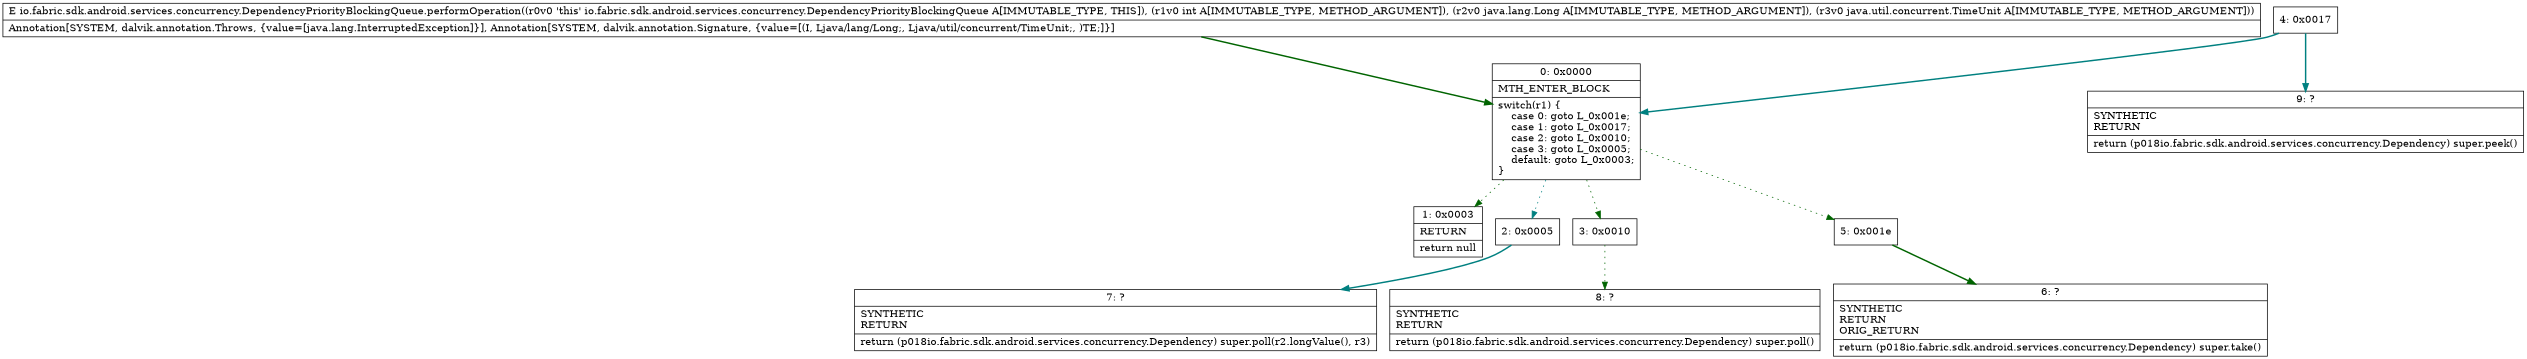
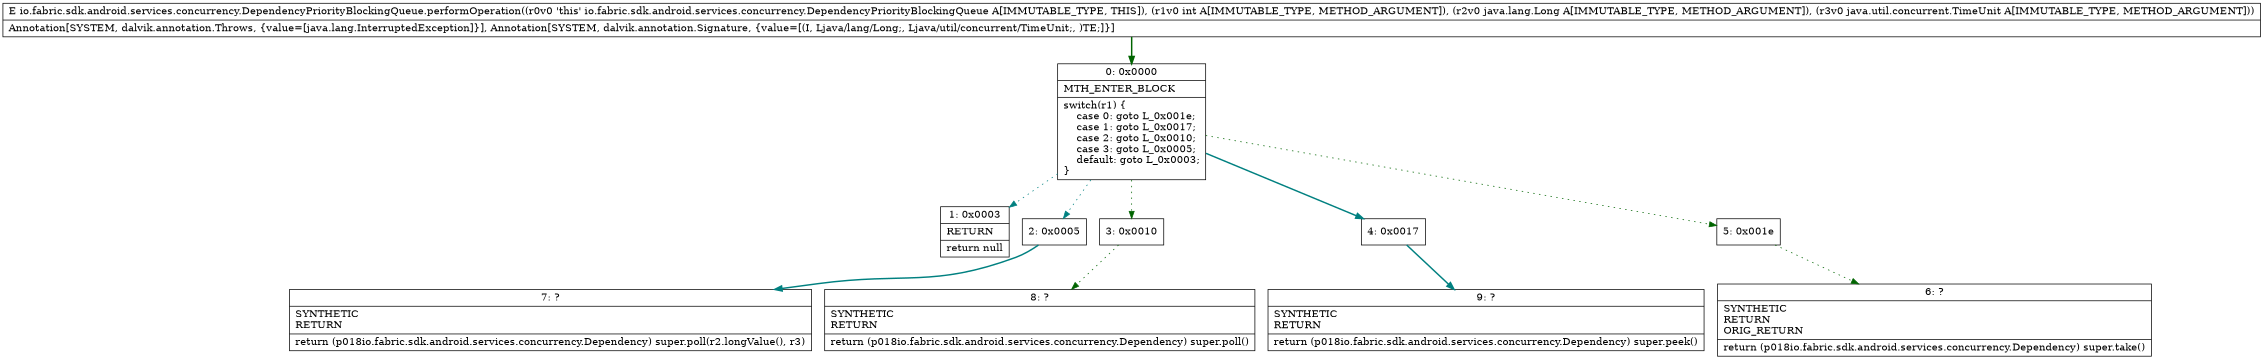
(1964, 76) -> (1281, 185)
(1492, 191) -> (1037, 188)
(1930, 263) -> (1814, 263)
